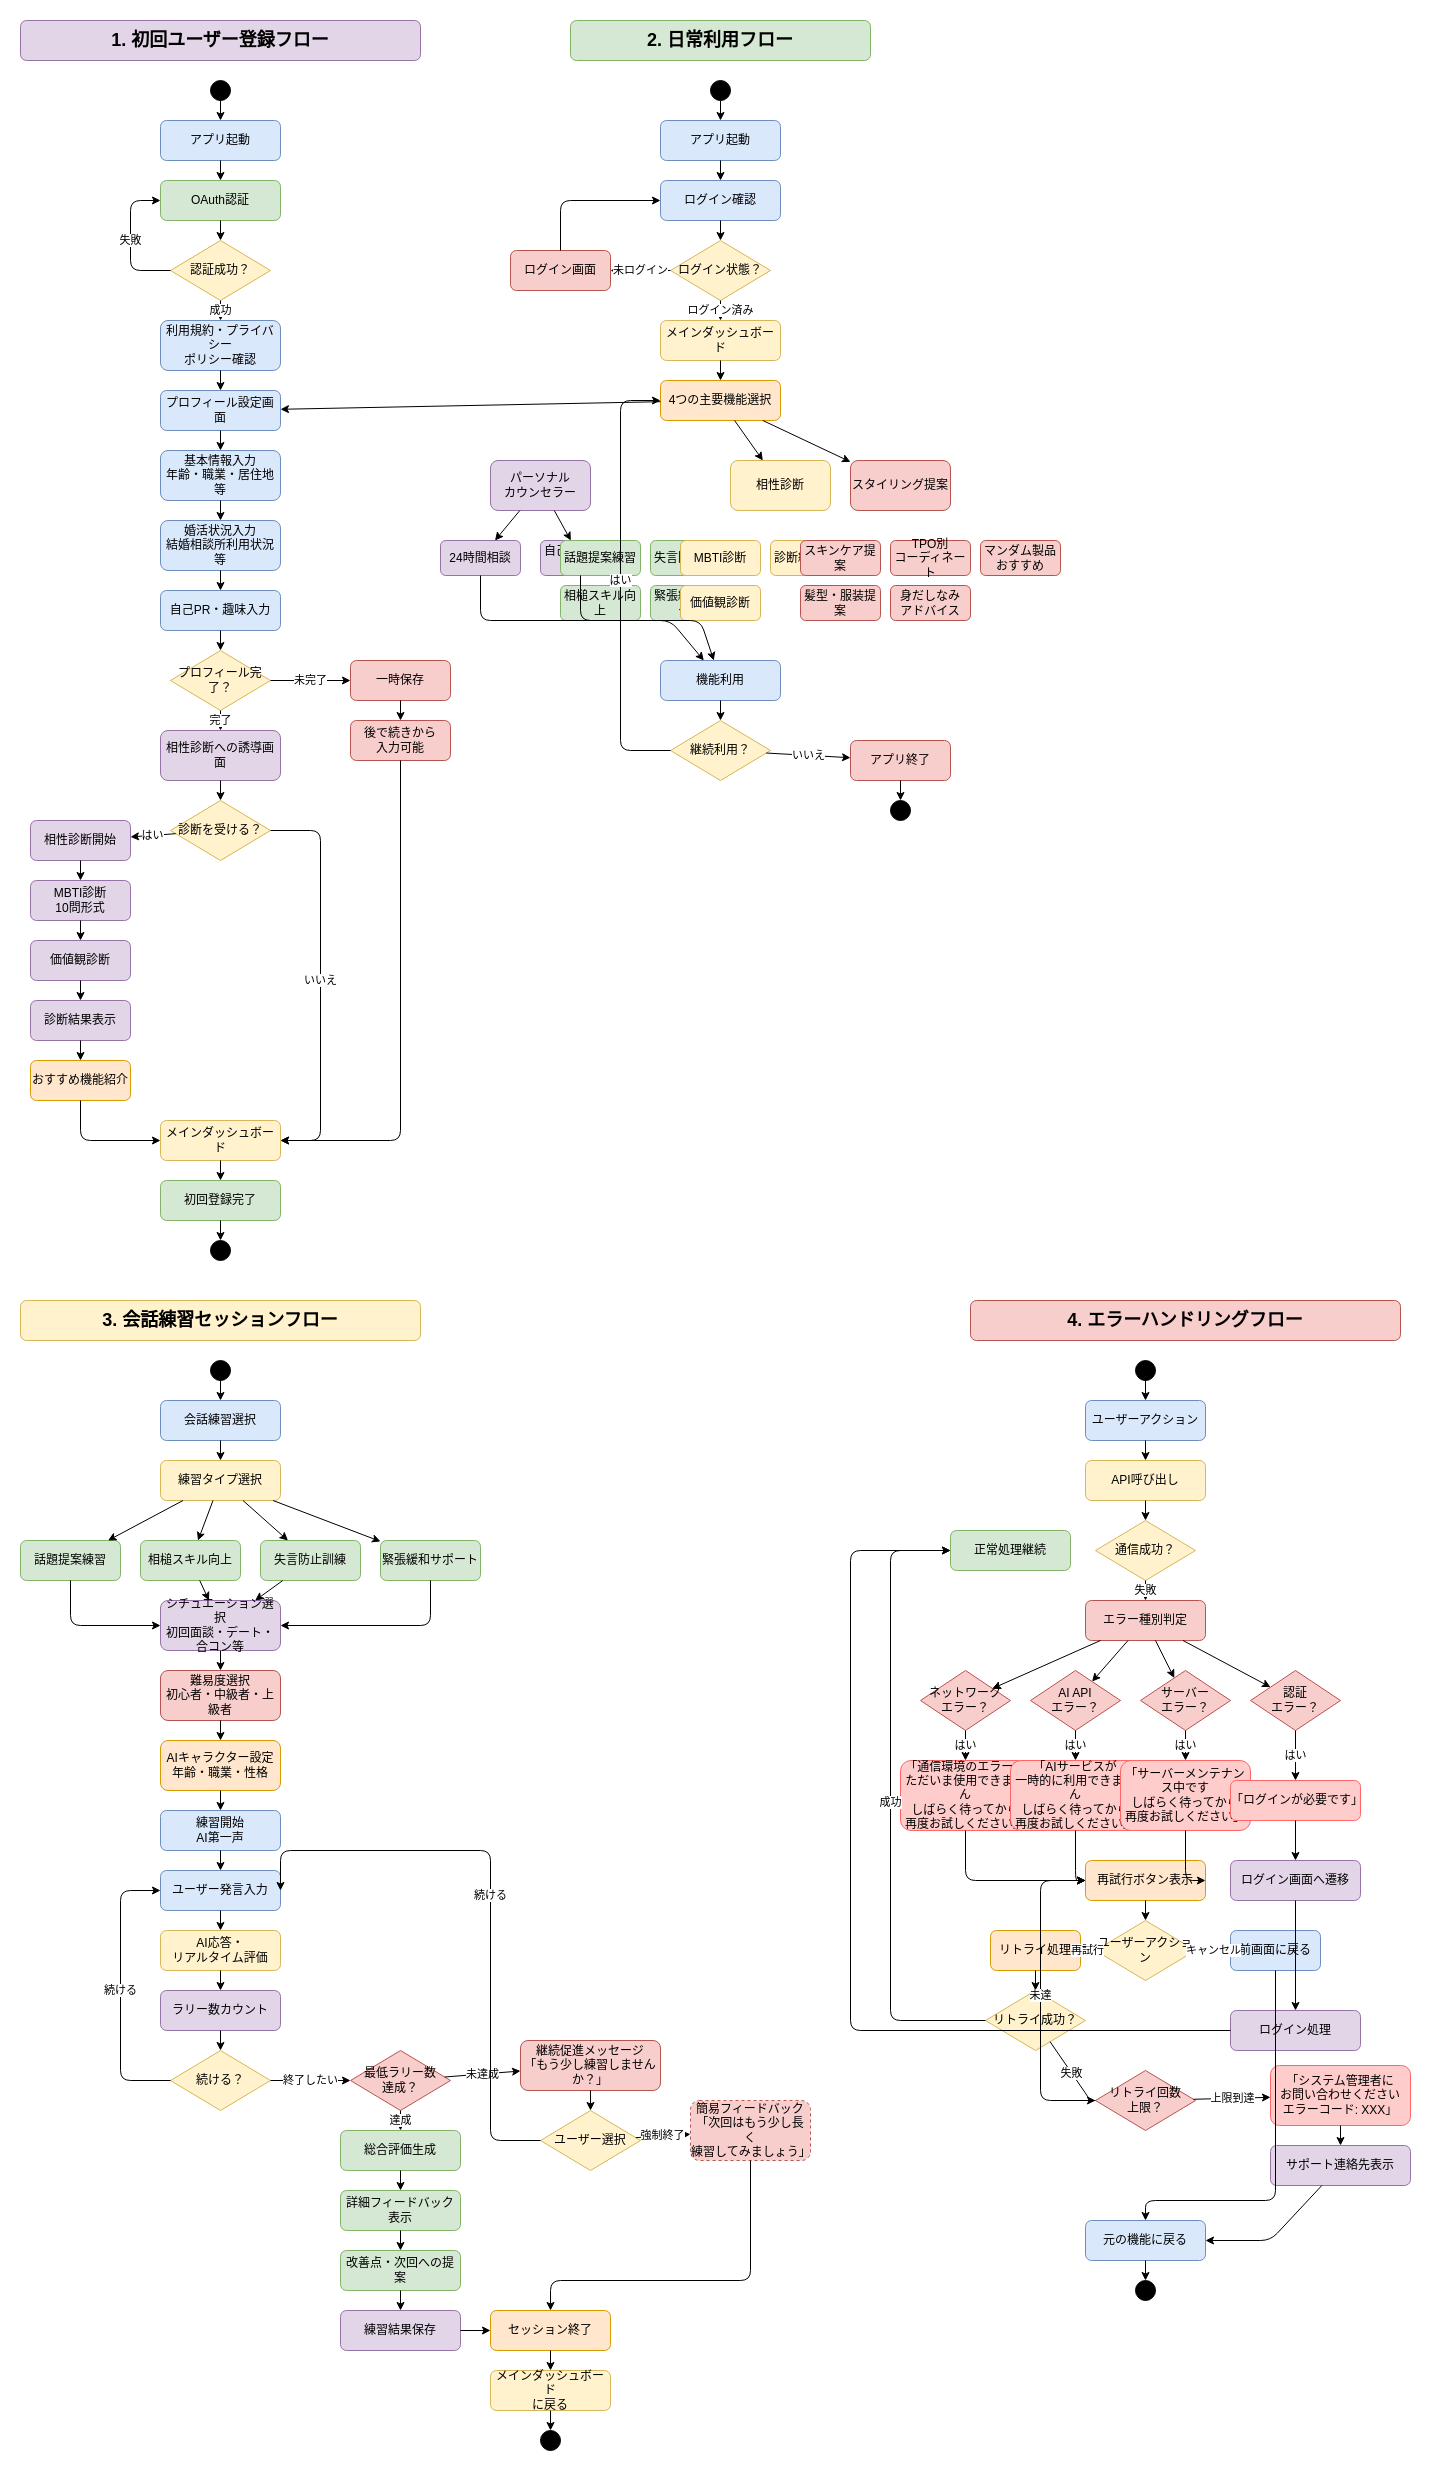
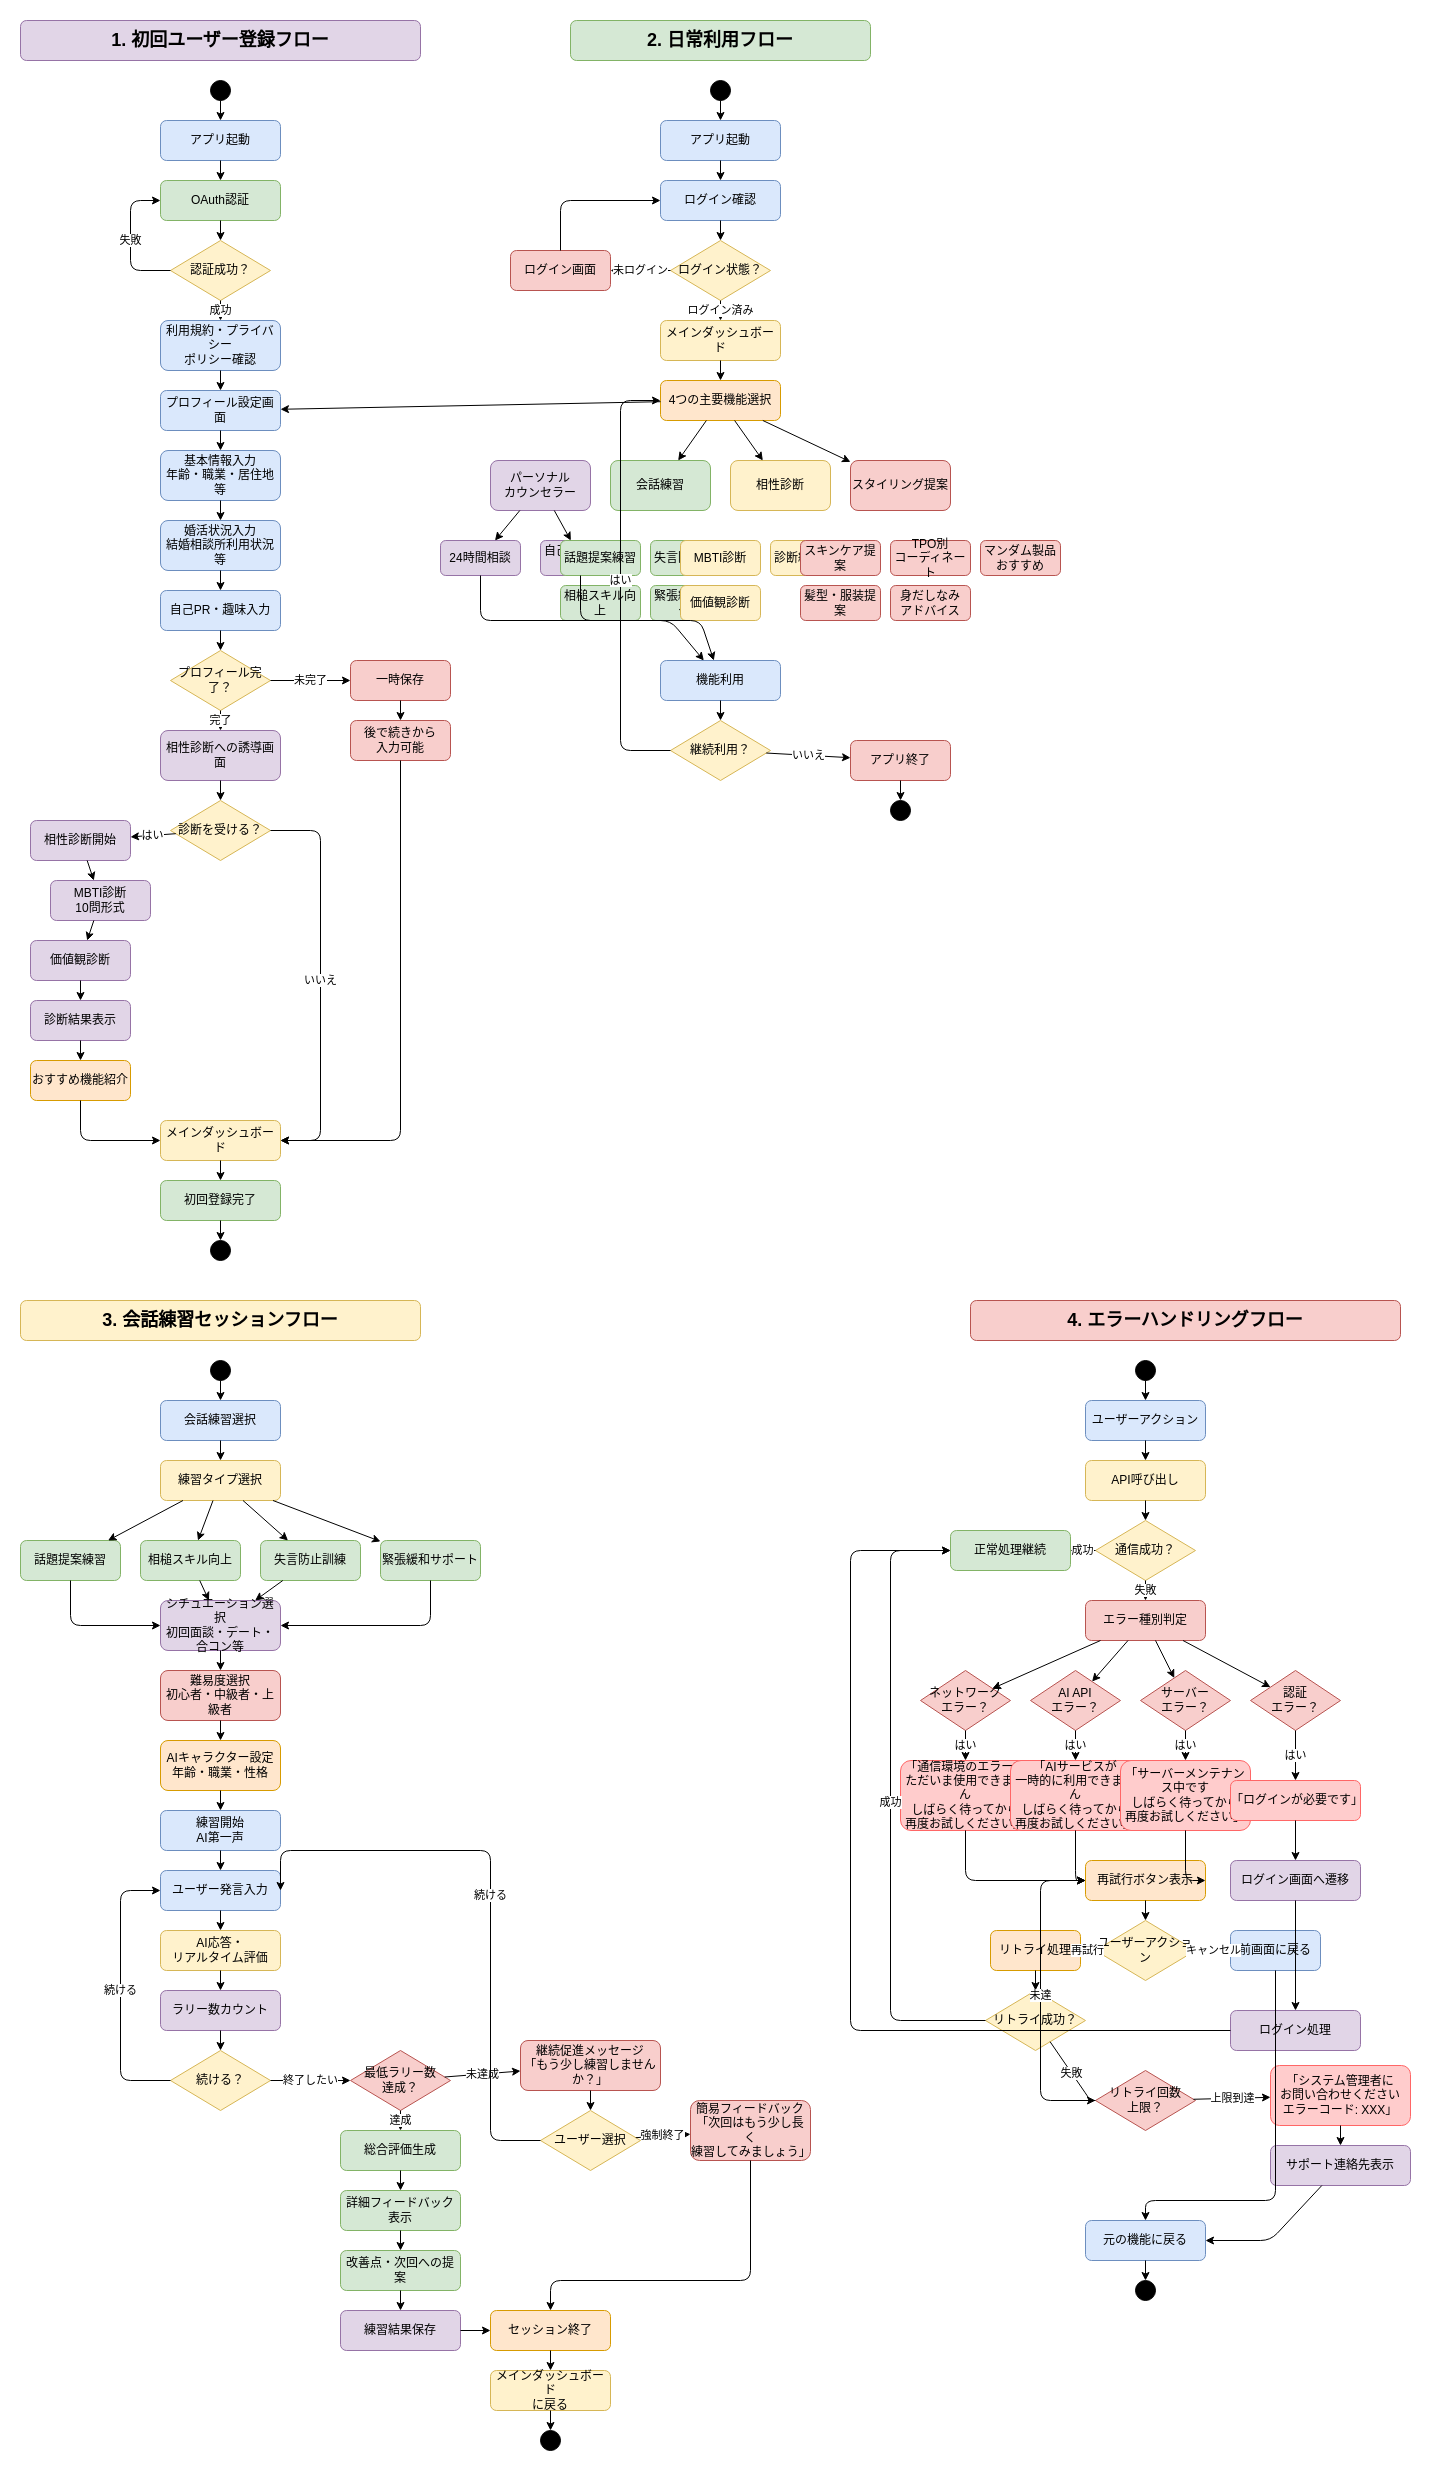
none -> (694, 438)
none -> (661, 486)
(81, 901) -> (101, 901)
none -> (1086, 1551)
(751, 2131) -> (751, 2131)
